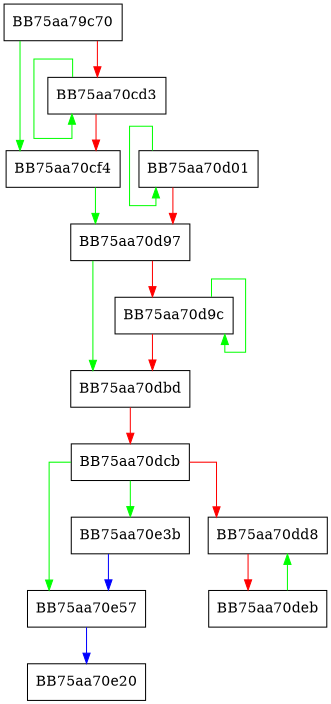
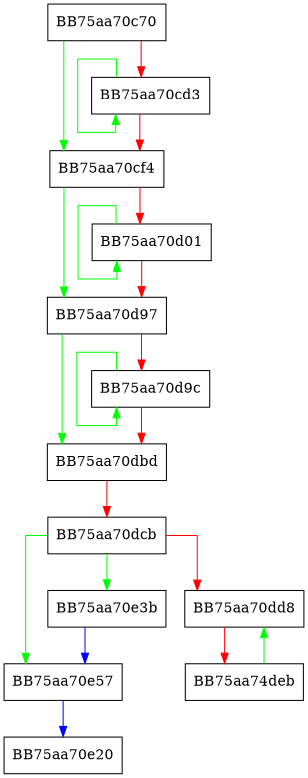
(63, 22) -> (107, 22)
none -> (140, 200)
(268, 609) -> (244, 682)
